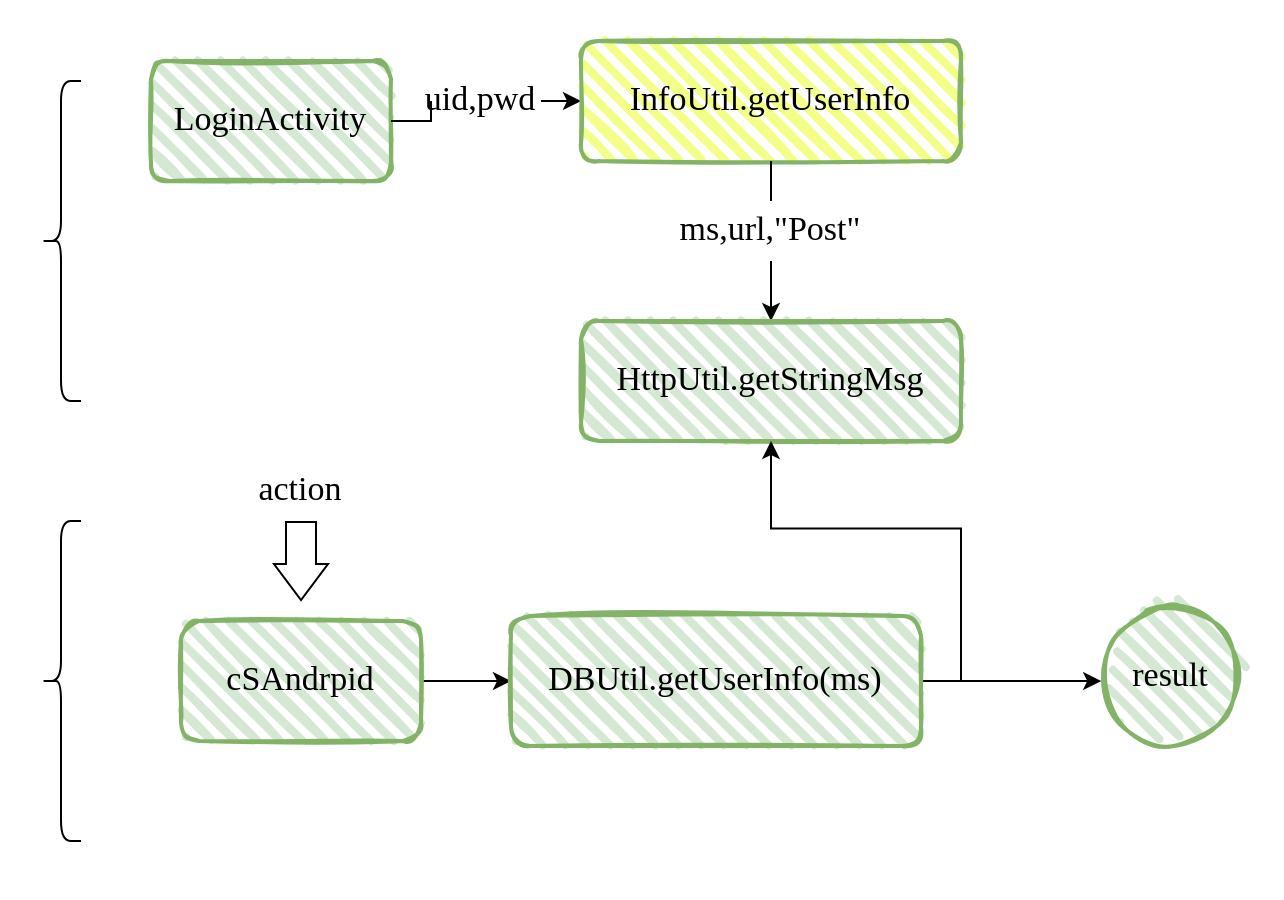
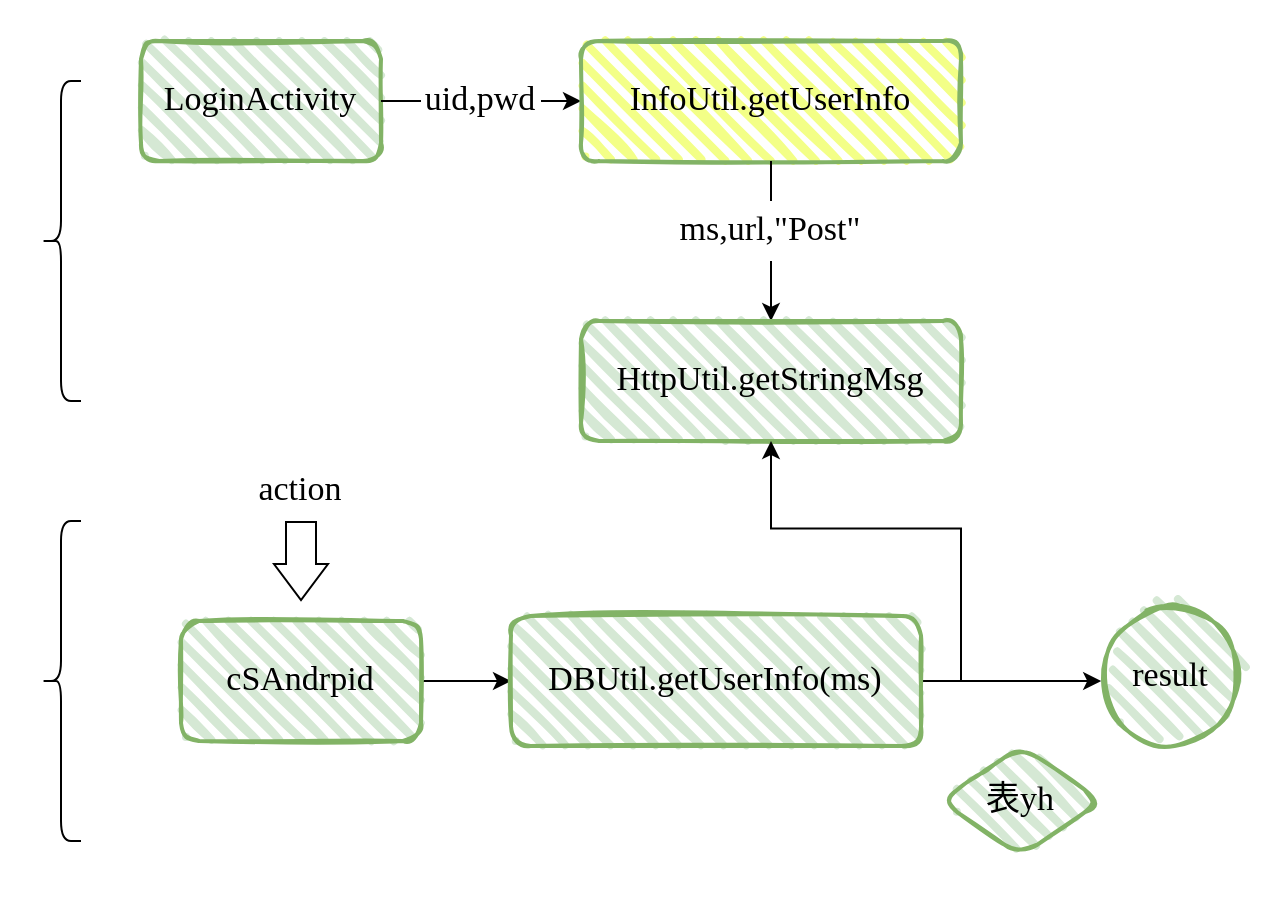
(271, 121) -> (261, 101)
none -> (1021, 801)
